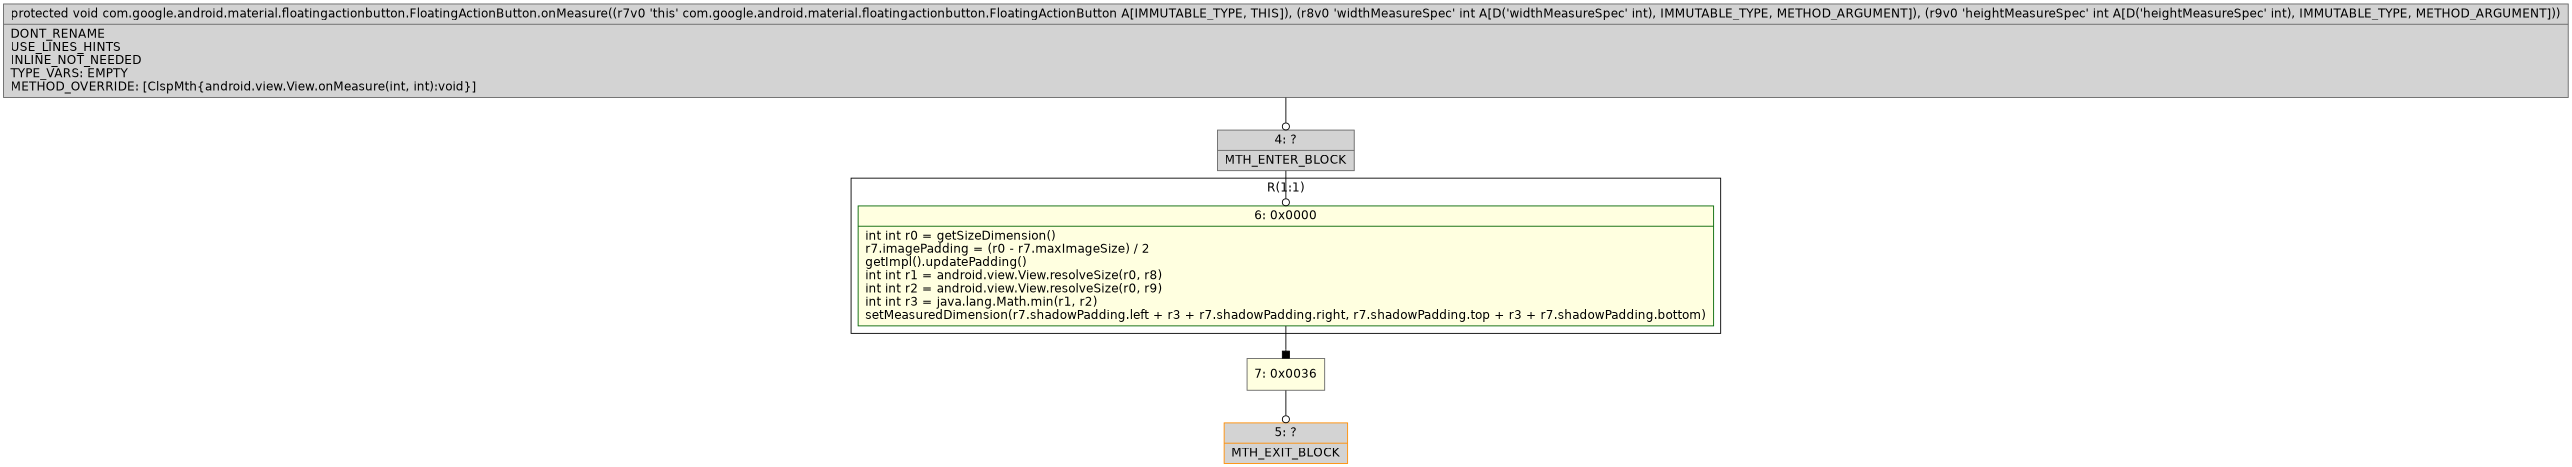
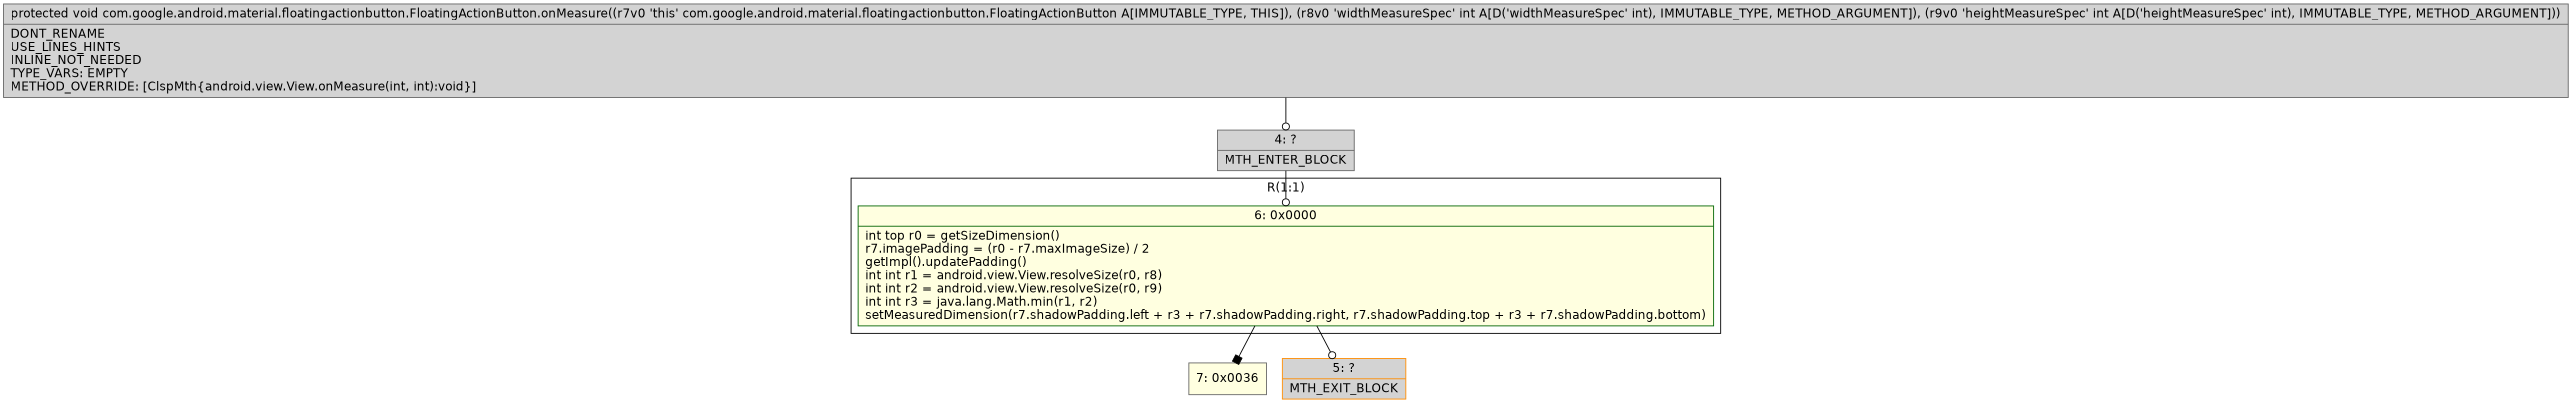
(961, 236) -> (963, 236)
(1286, 403) -> (1324, 339)
